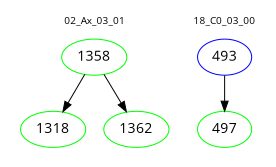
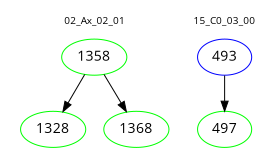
(95, 22) -> (95, 22)
(225, 22) -> (225, 22)
(53, 129) -> (53, 129)
(136, 129) -> (136, 129)
